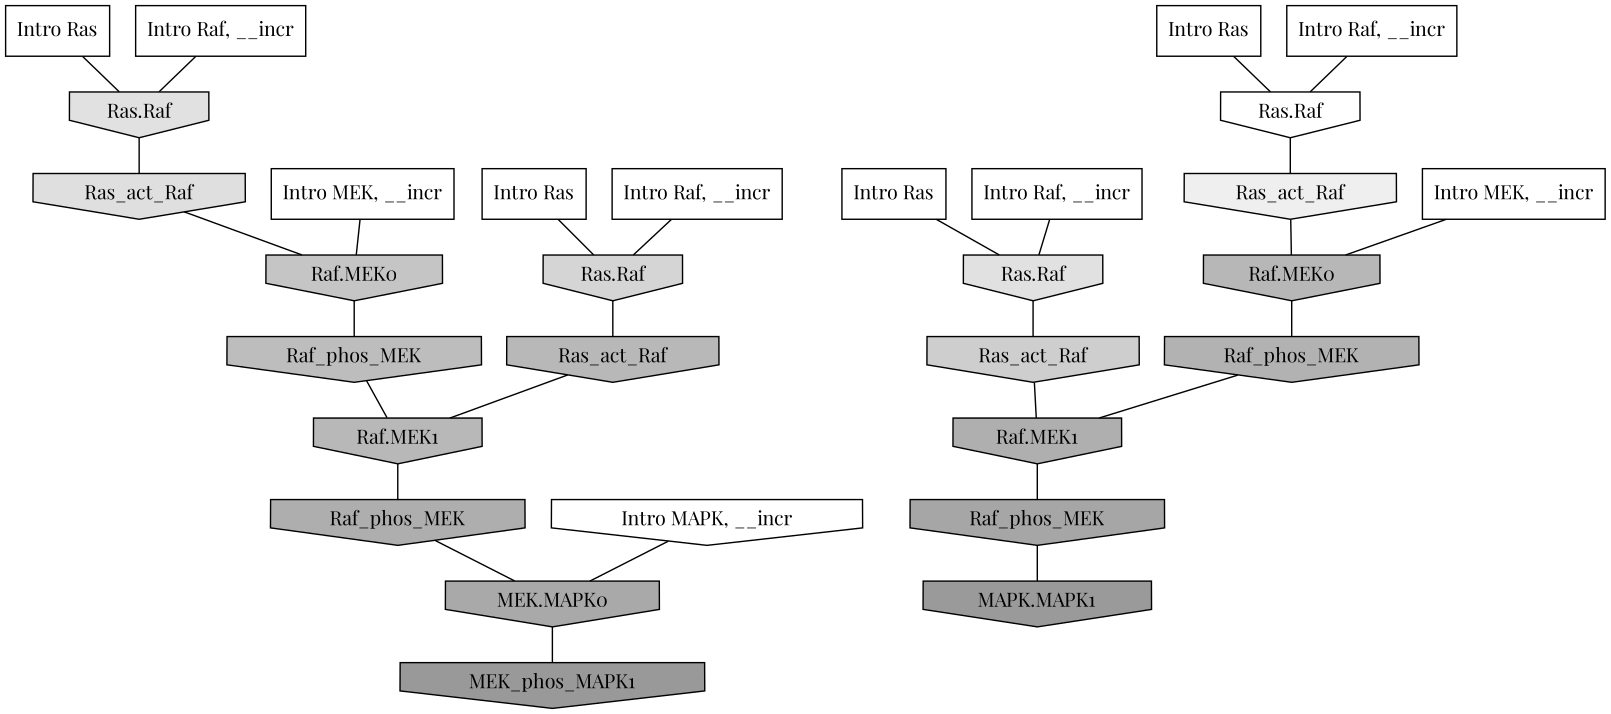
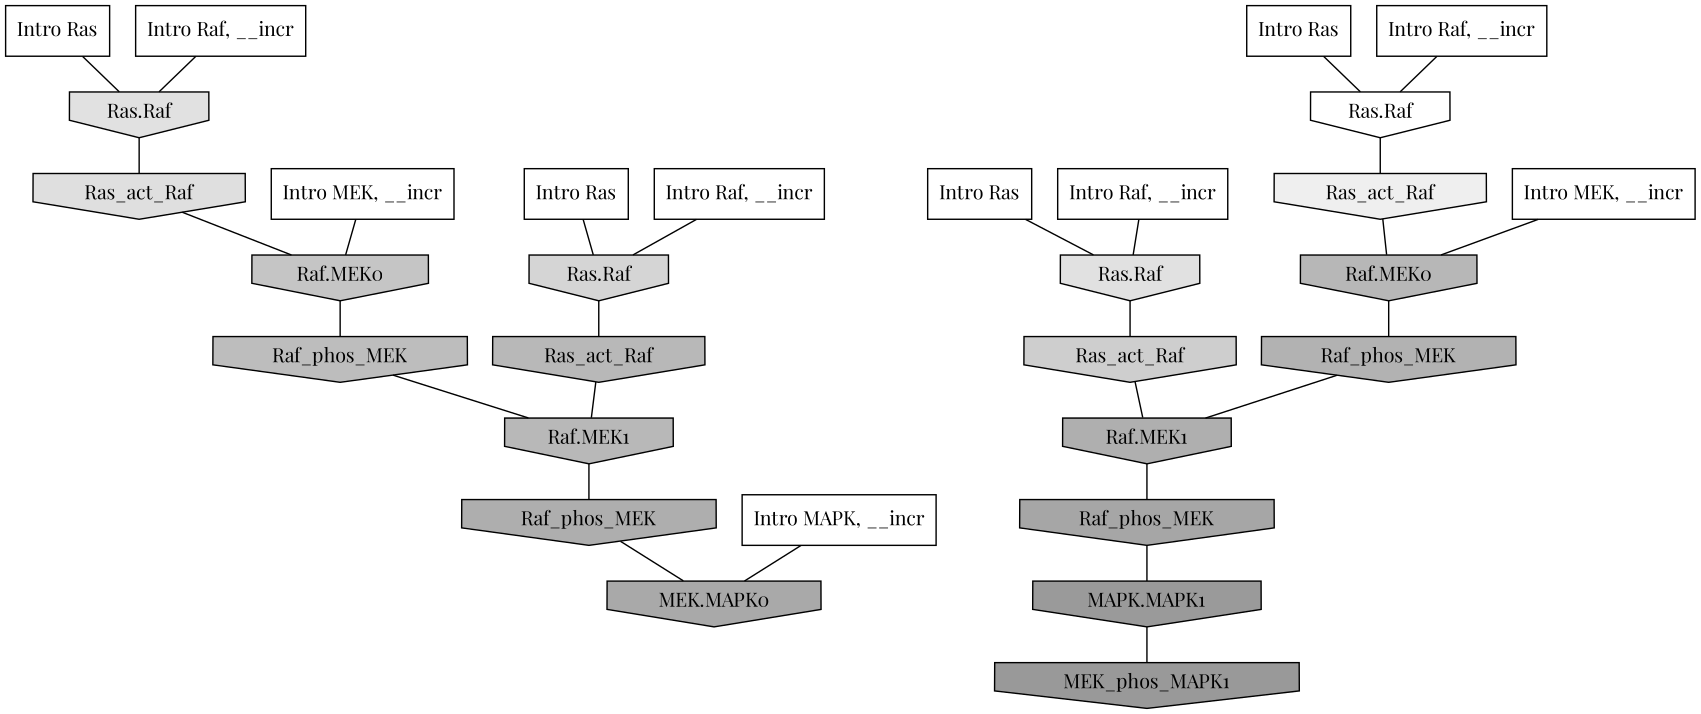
(707, 520) -> (839, 520)
(552, 645) -> (1147, 645)
